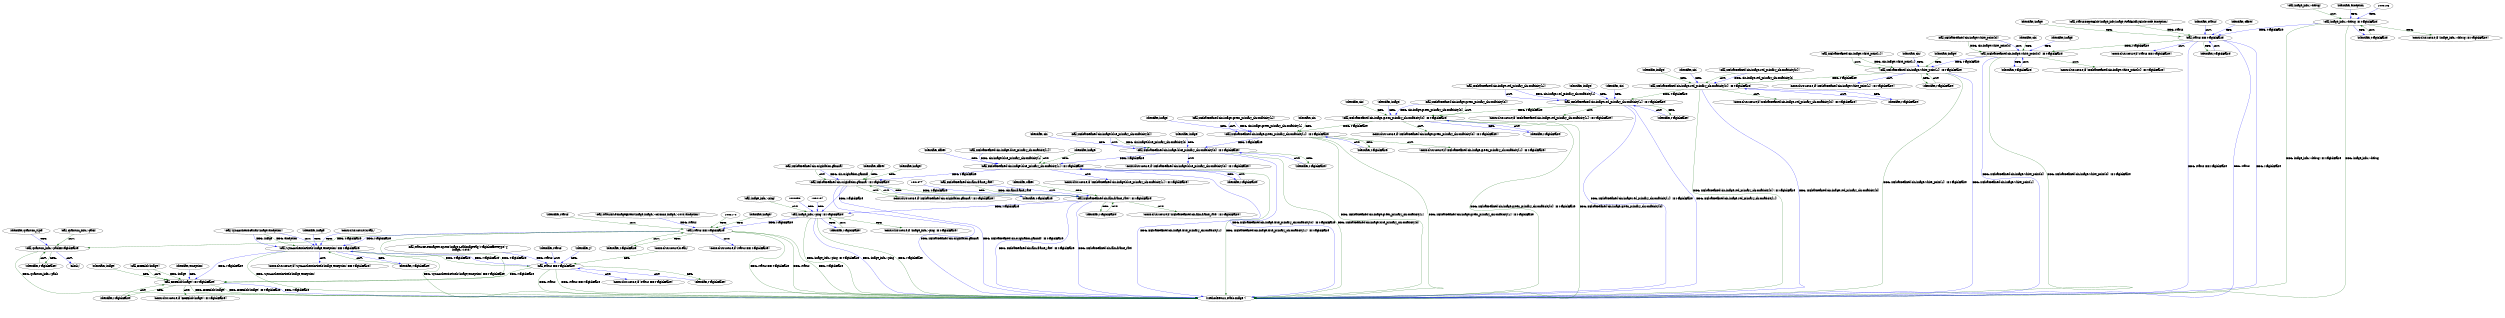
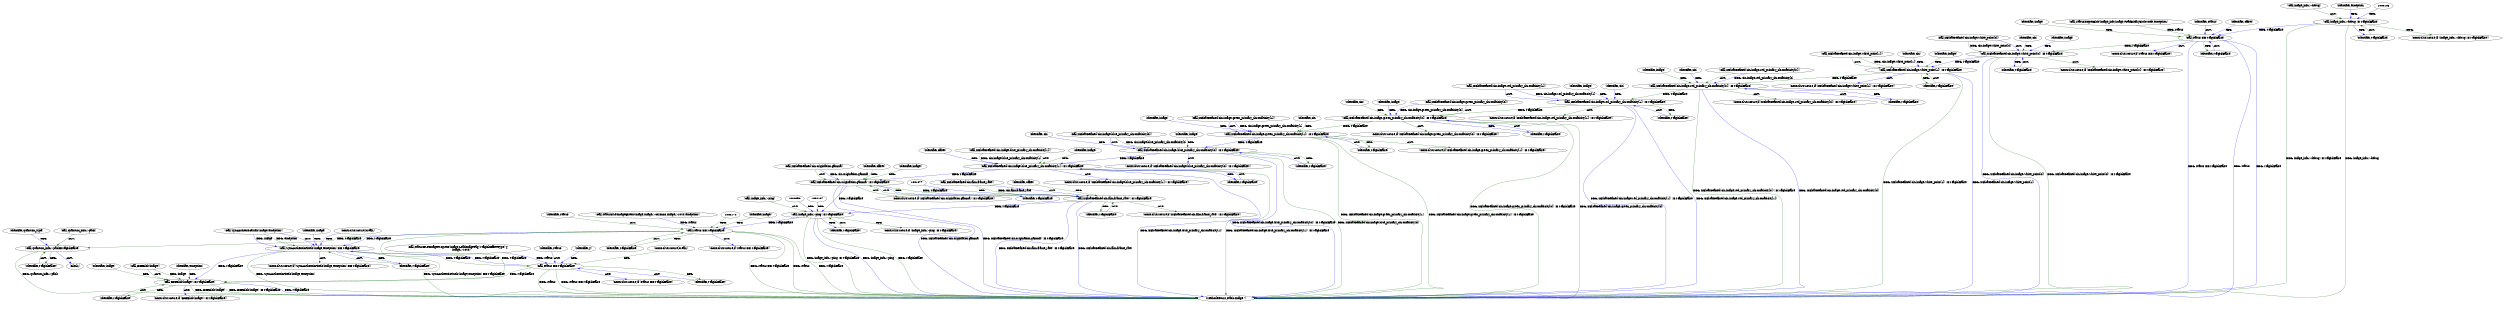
(184, 290) -> (184, 290)
